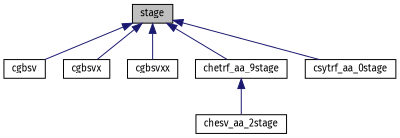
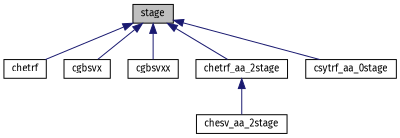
(25, 69) -> (25, 69)
(241, 69) -> (242, 69)
